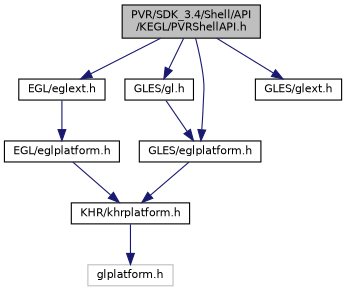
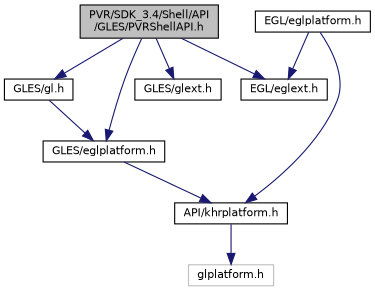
(191, 22) -> (149, 22)
(62, 115) -> (301, 50)
(130, 213) -> (231, 213)
